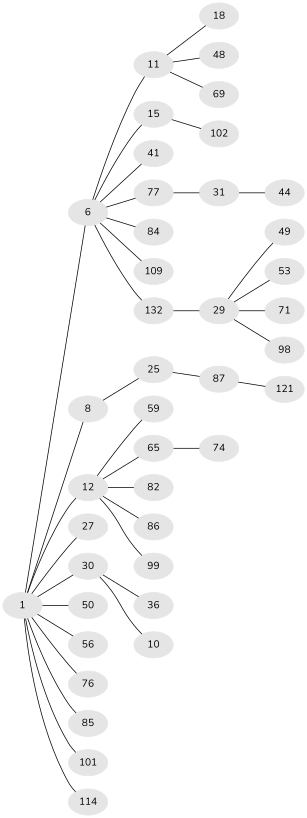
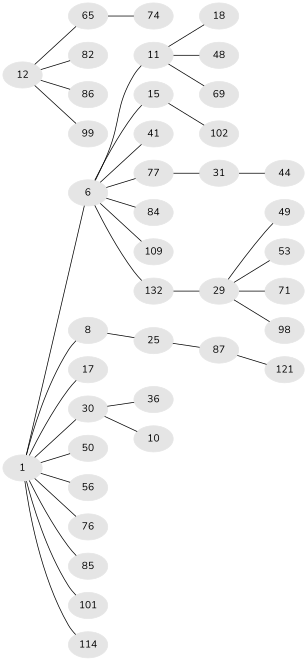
(154, 409) -> none
(88, 527) -> (88, 370)
(49, 541) -> none
